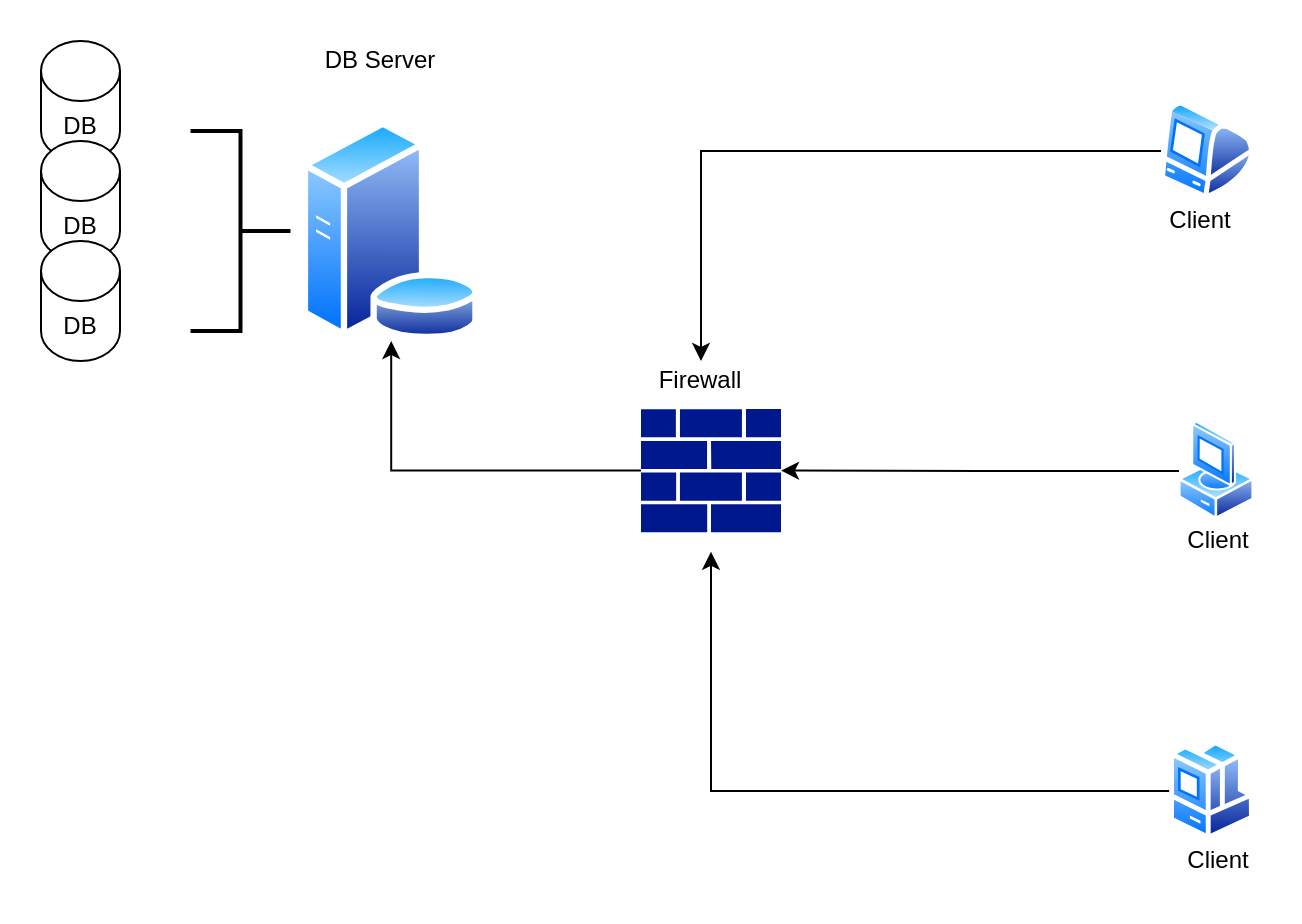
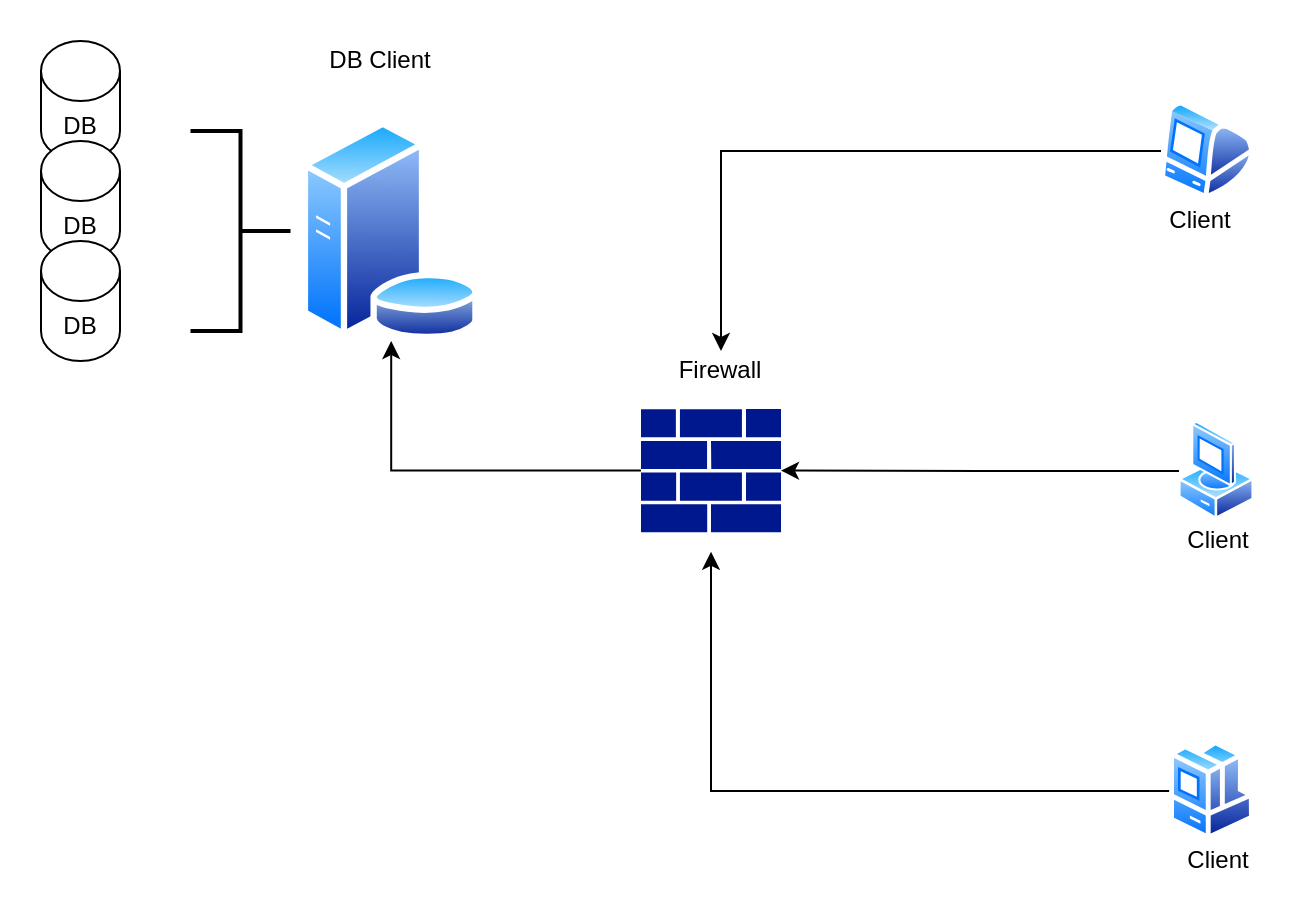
(381, 61) -> (381, 61)
(701, 381) -> (721, 371)
